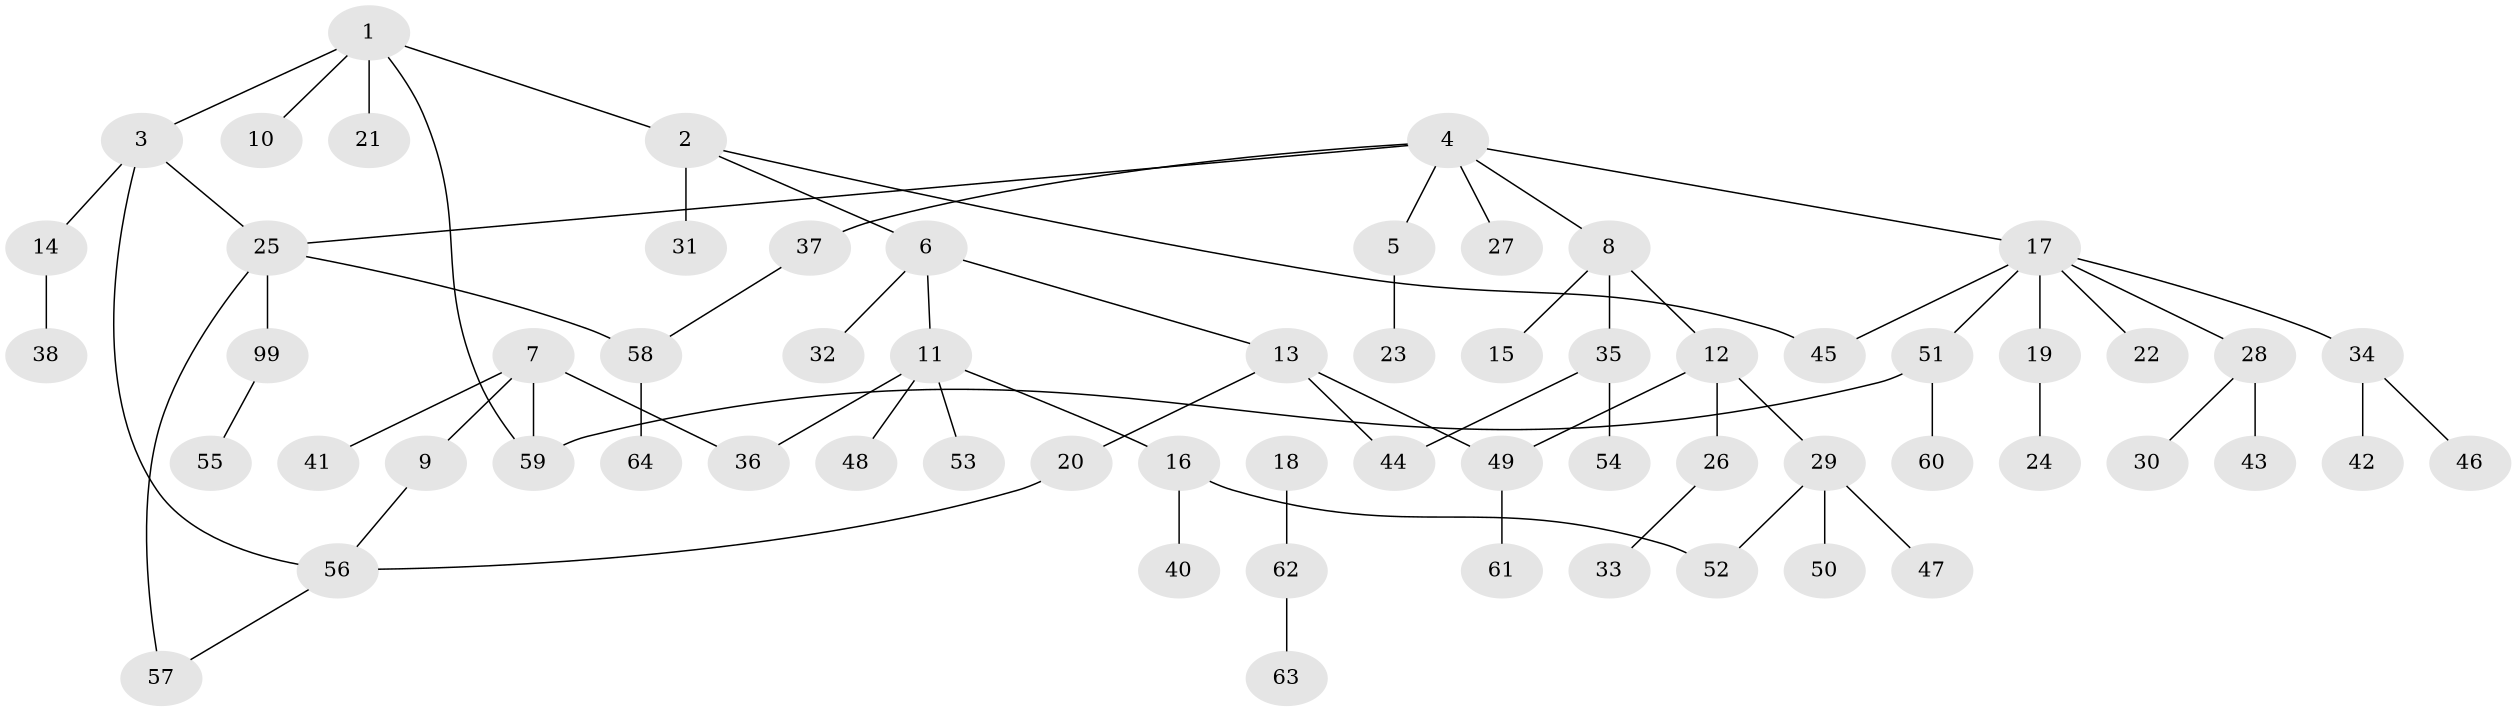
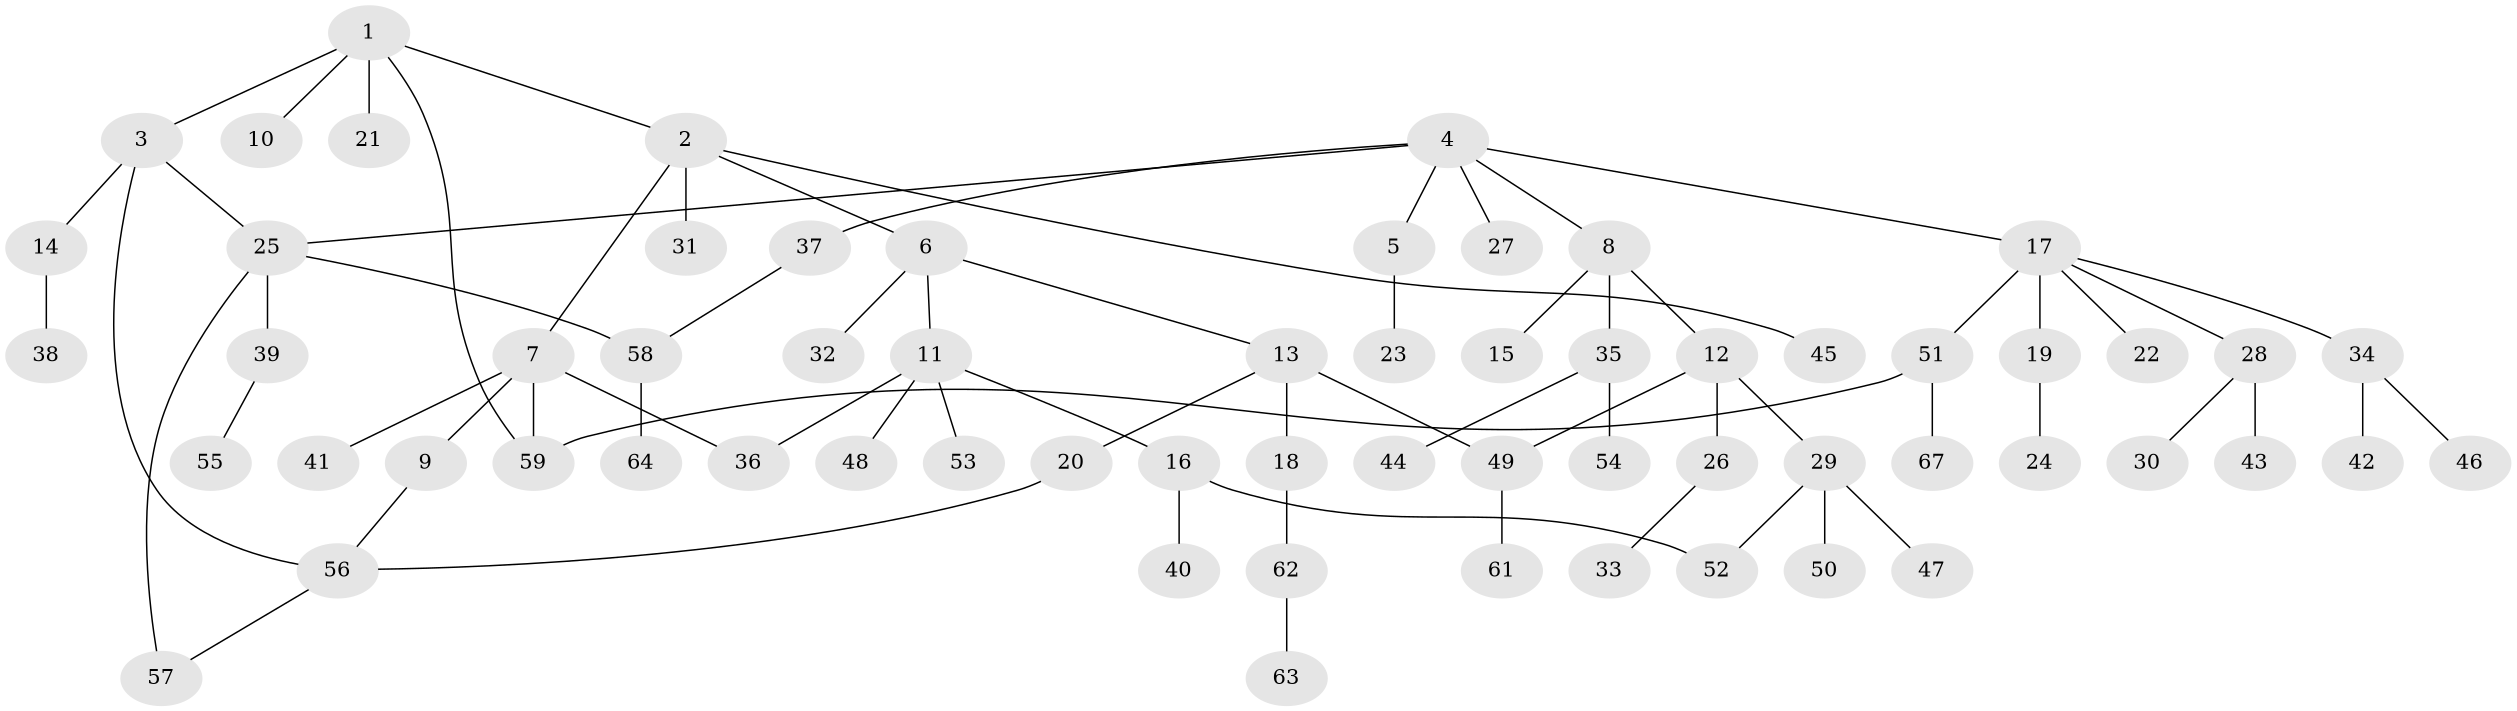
none -> (610, 248)
(1932, 302) -> none
(268, 356) -> (268, 356)
(1340, 409) -> (1287, 406)
(1932, 463) -> (1932, 463)
